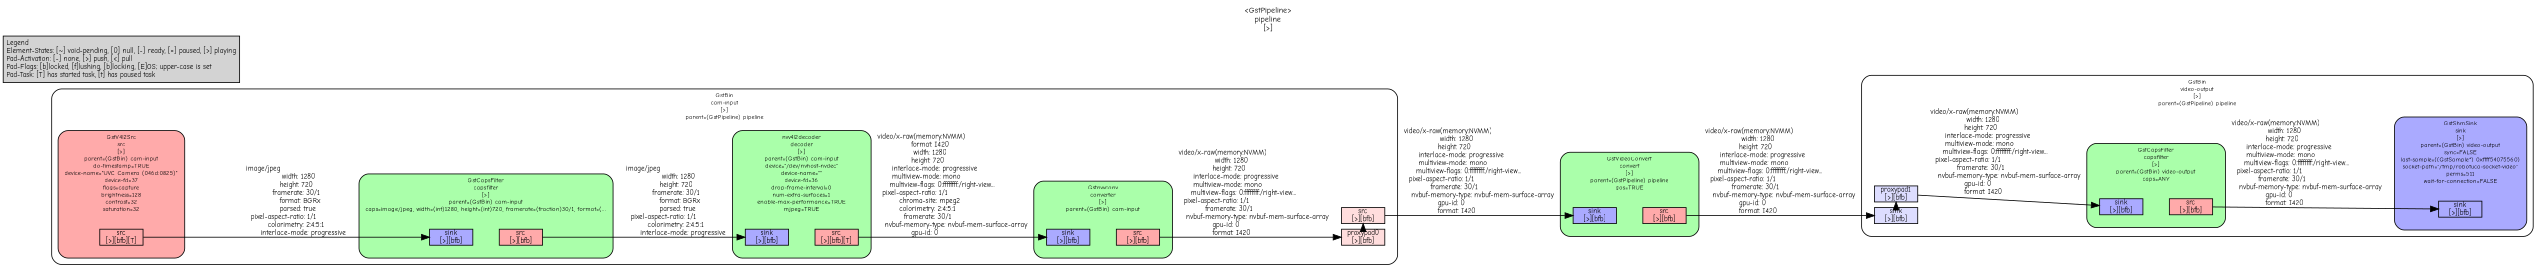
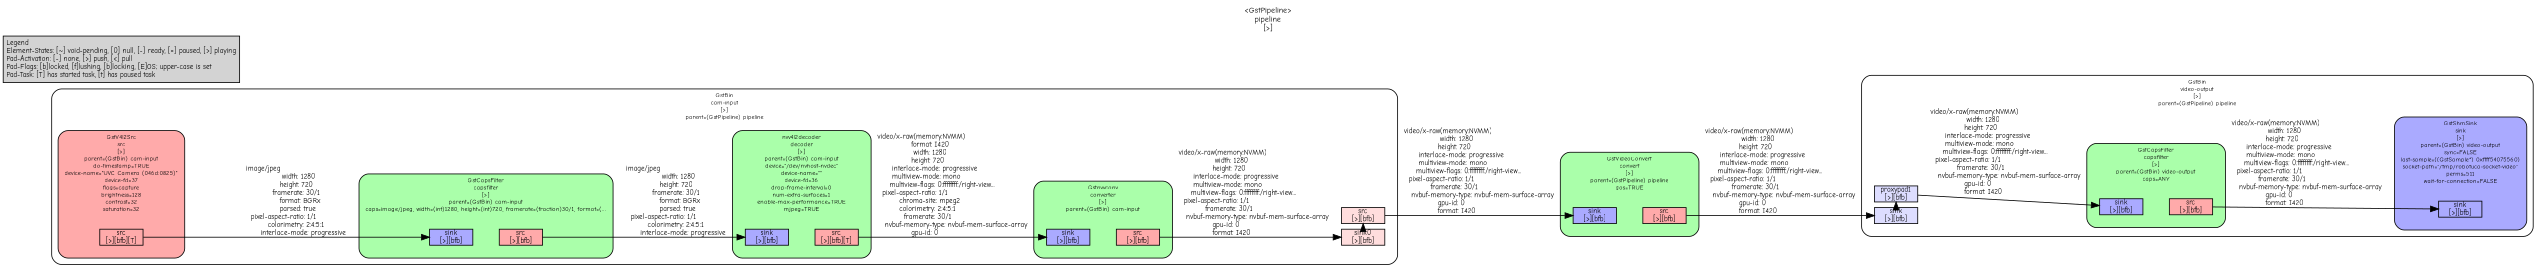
(1363, 237) -> (1363, 237)
